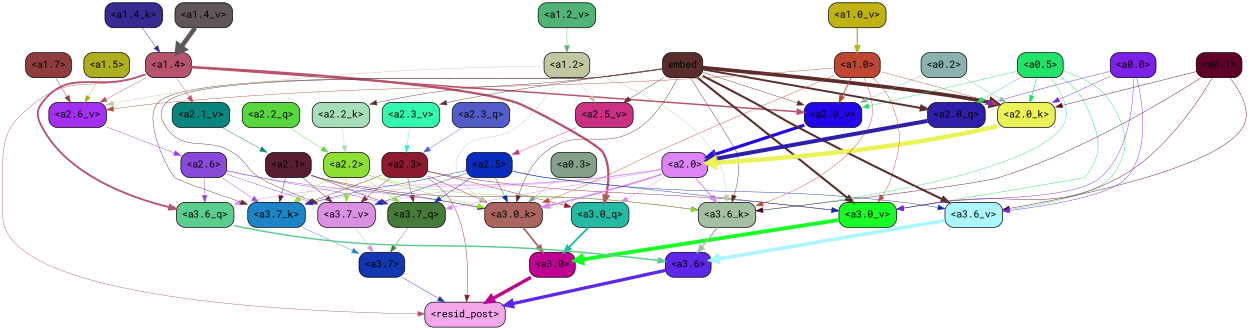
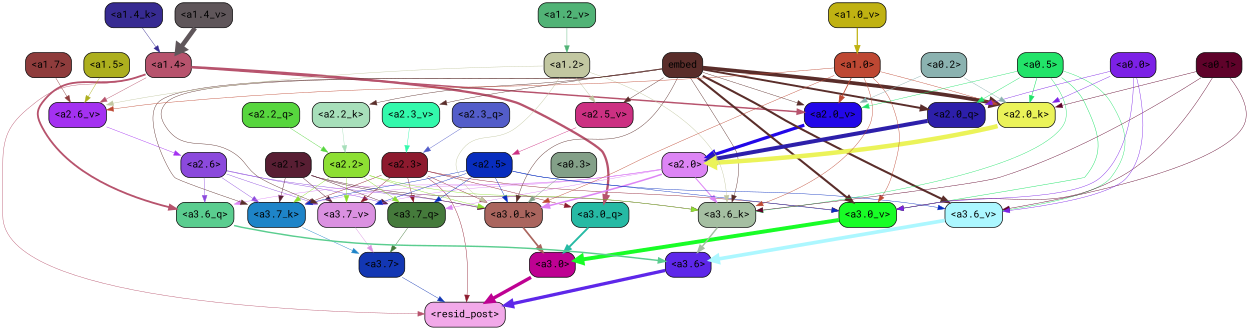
(201, 115) -> none
(653, 184) -> none
